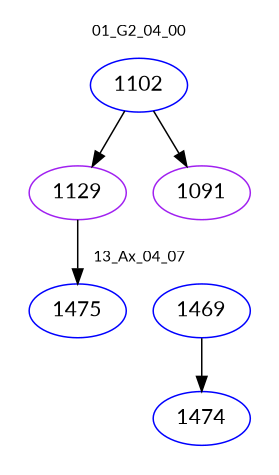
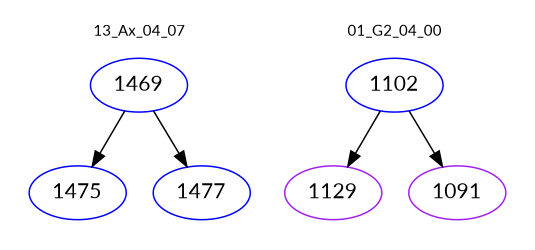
(78, 253) -> (112, 132)
(202, 418) -> (202, 193)
